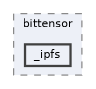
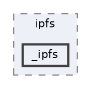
(48, 24) -> (46, 24)
